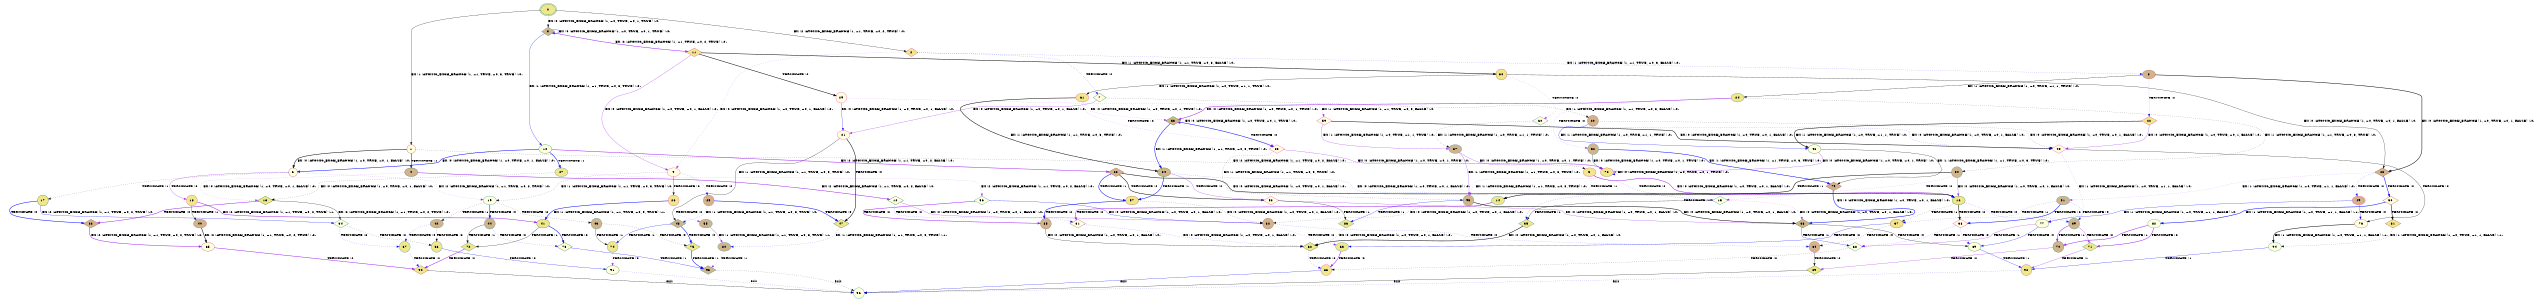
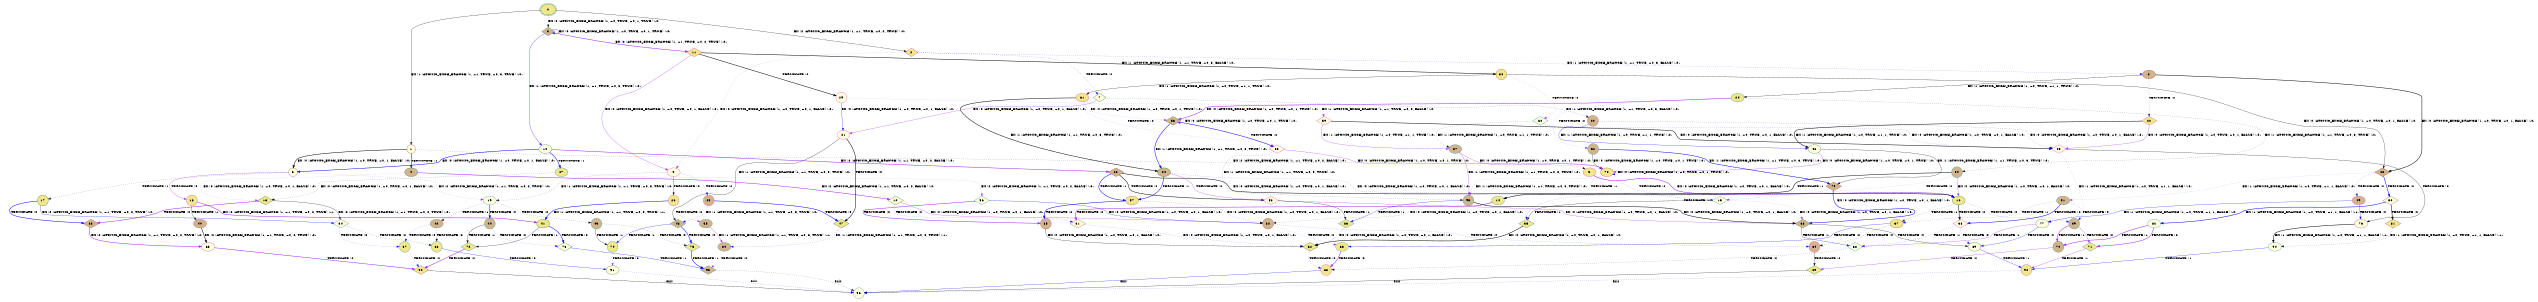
(734, 258) -> (734, 258)
